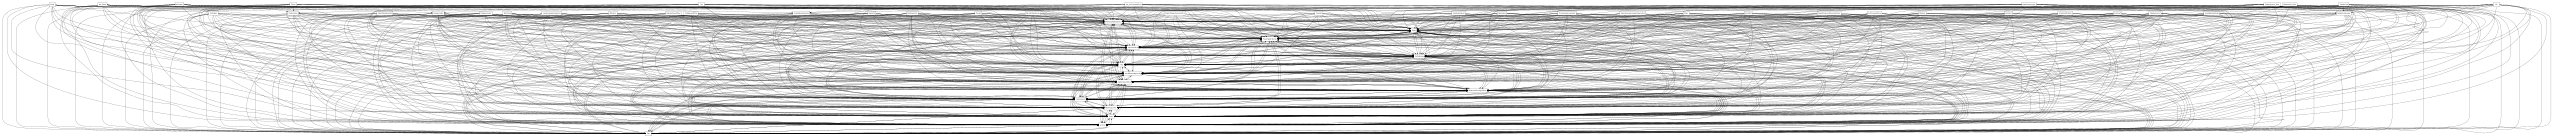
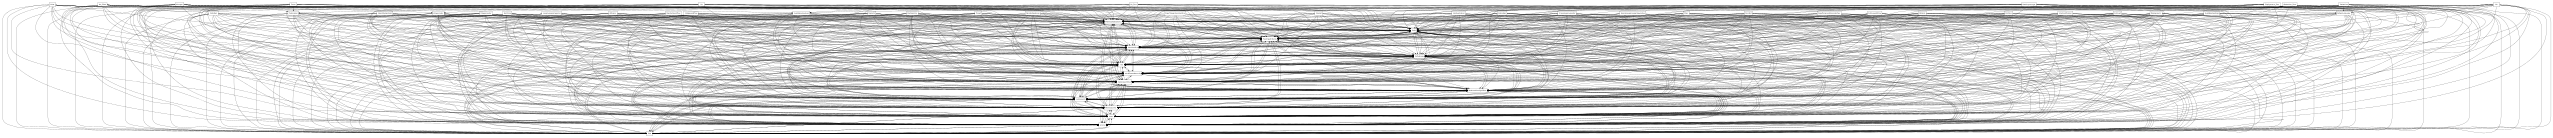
(1134, 5) -> (1134, 5)
